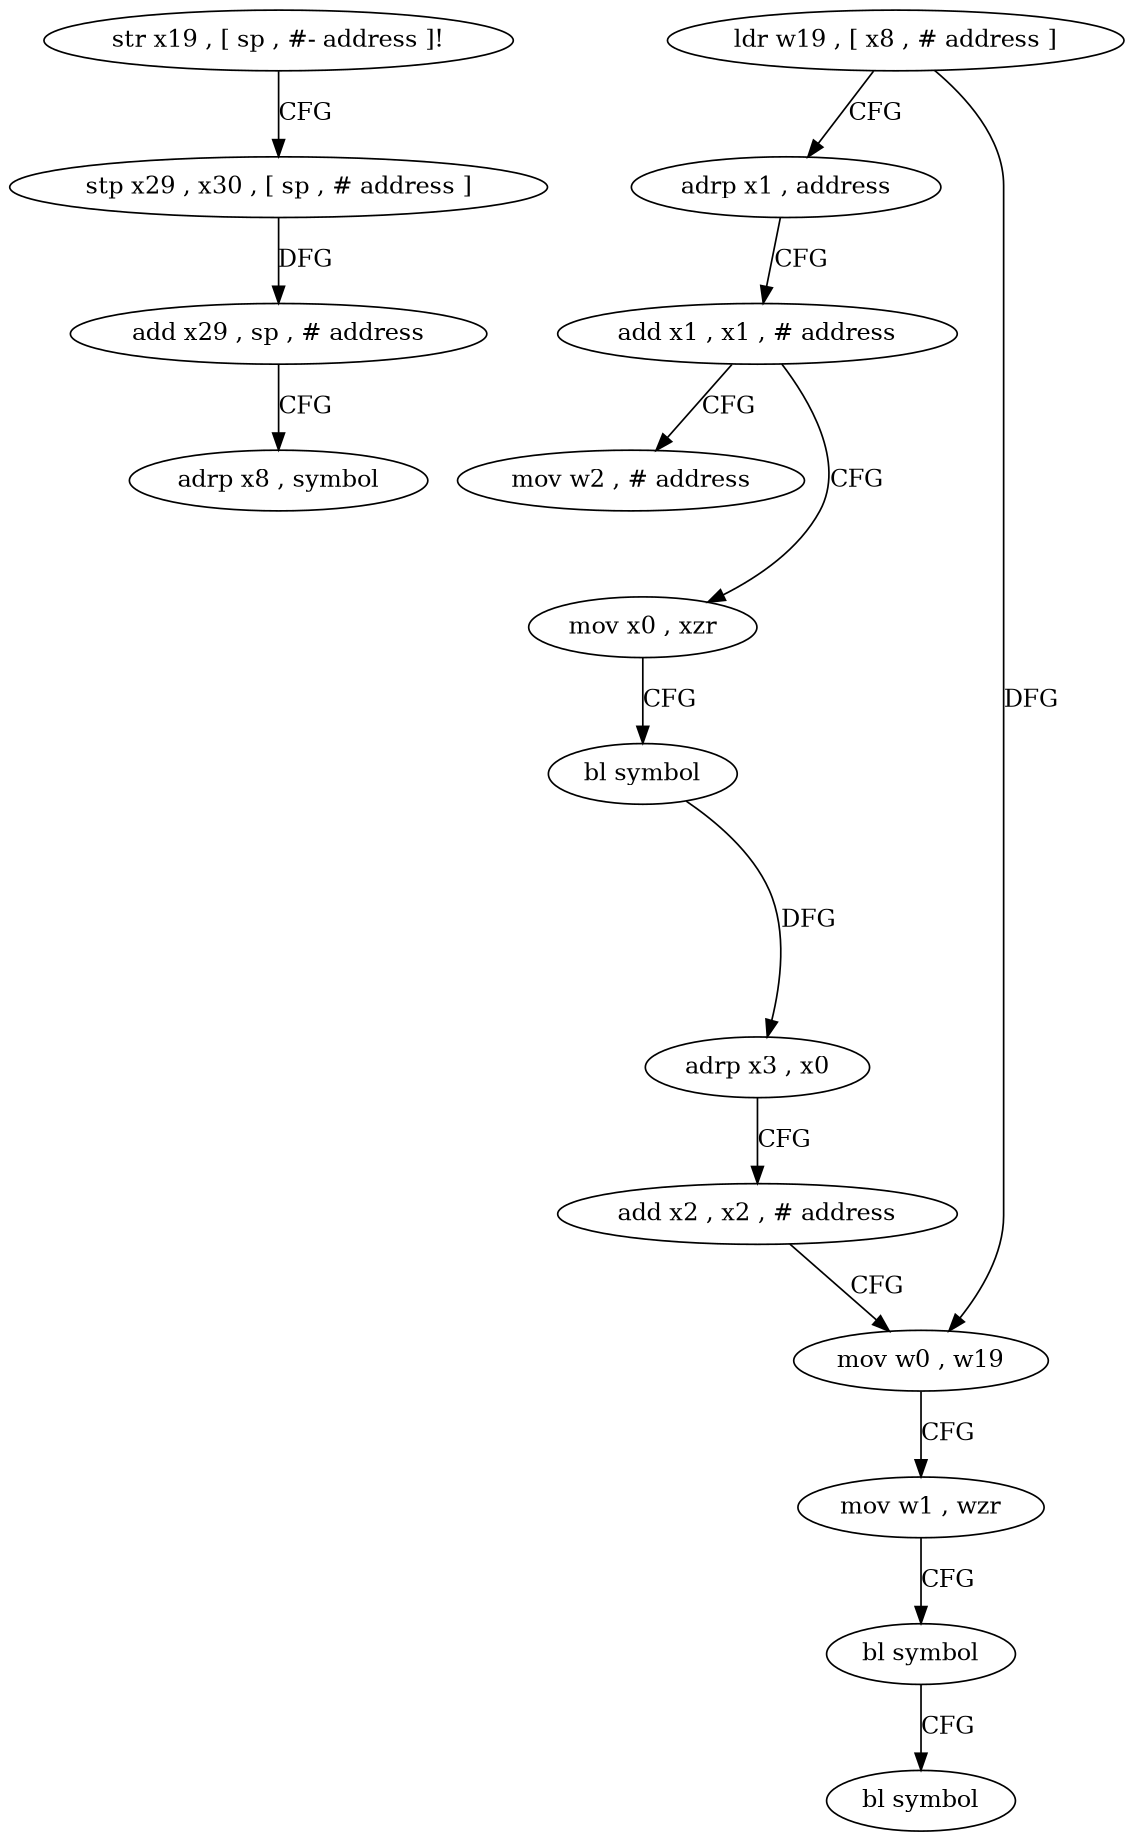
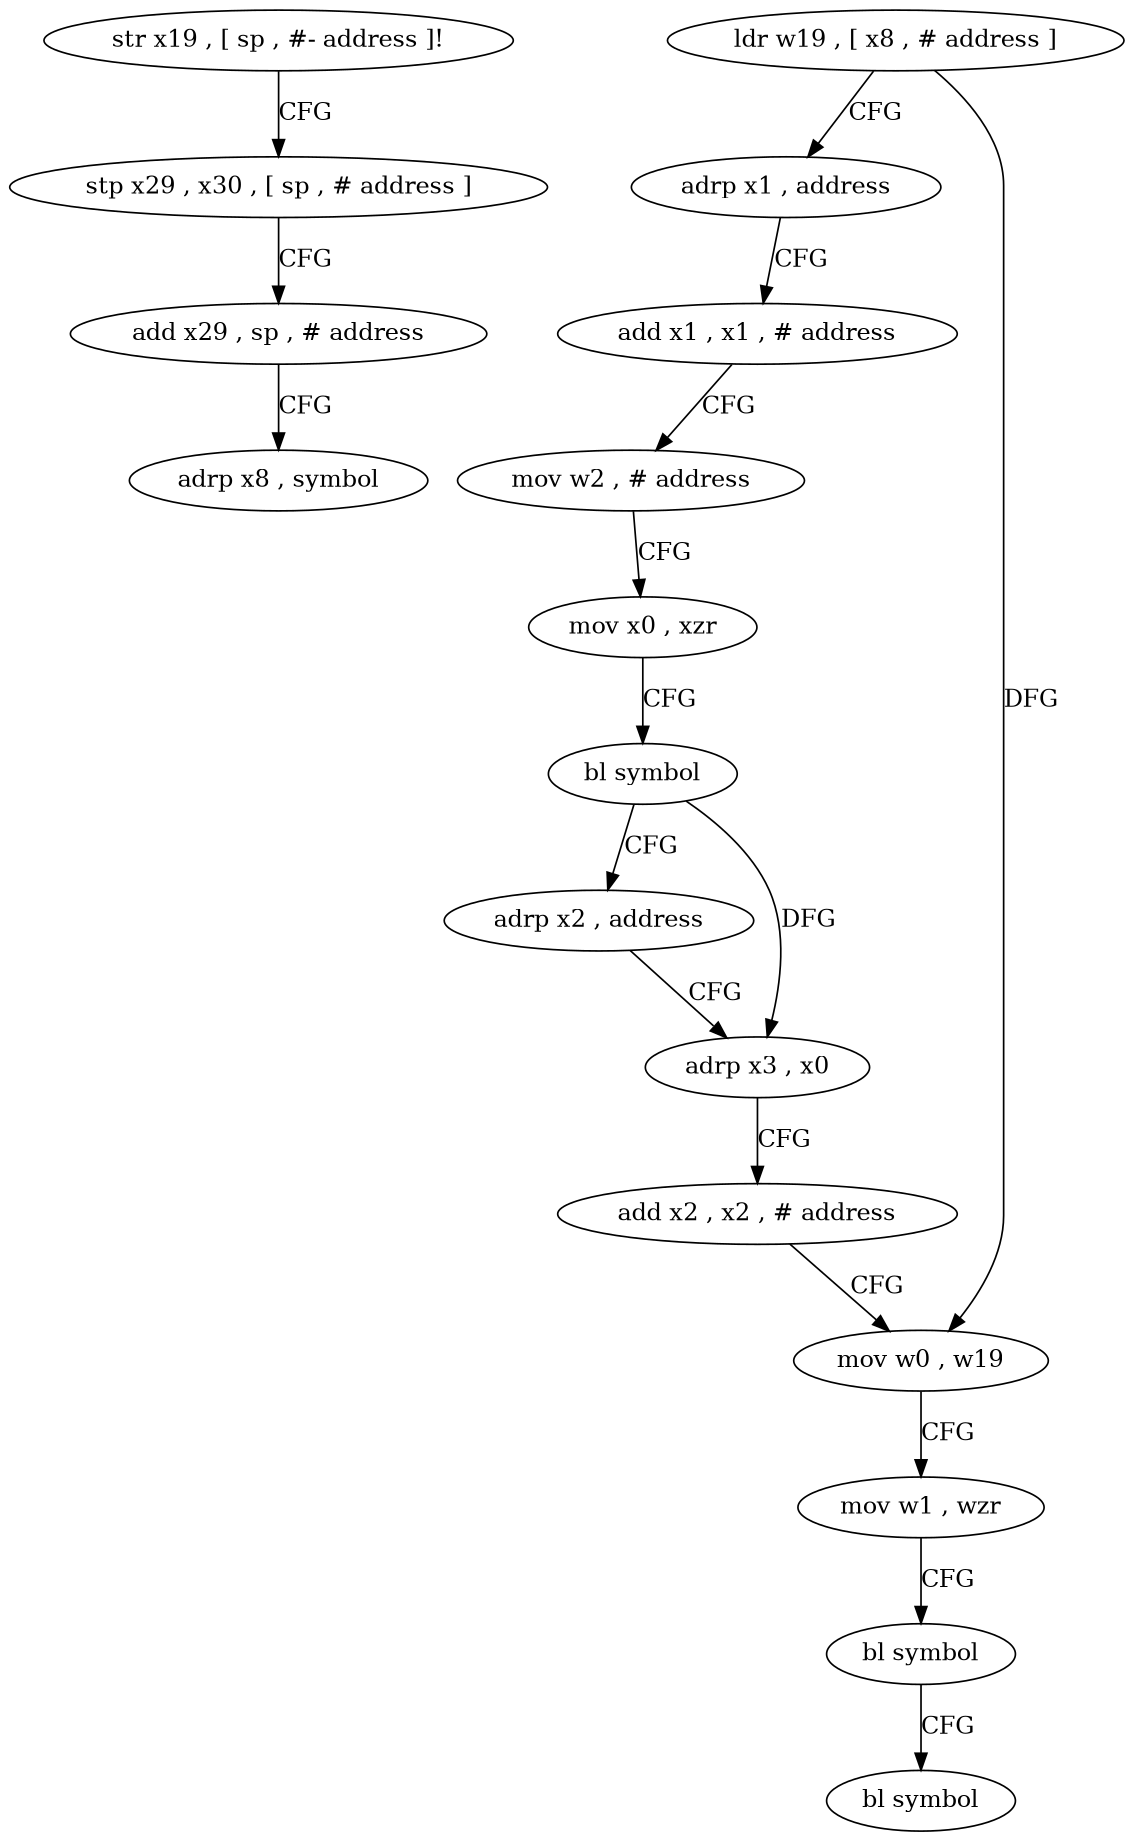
(306, 261) -> (306, 261)
(825, 497) -> (636, 545)
none -> (599, 921)
